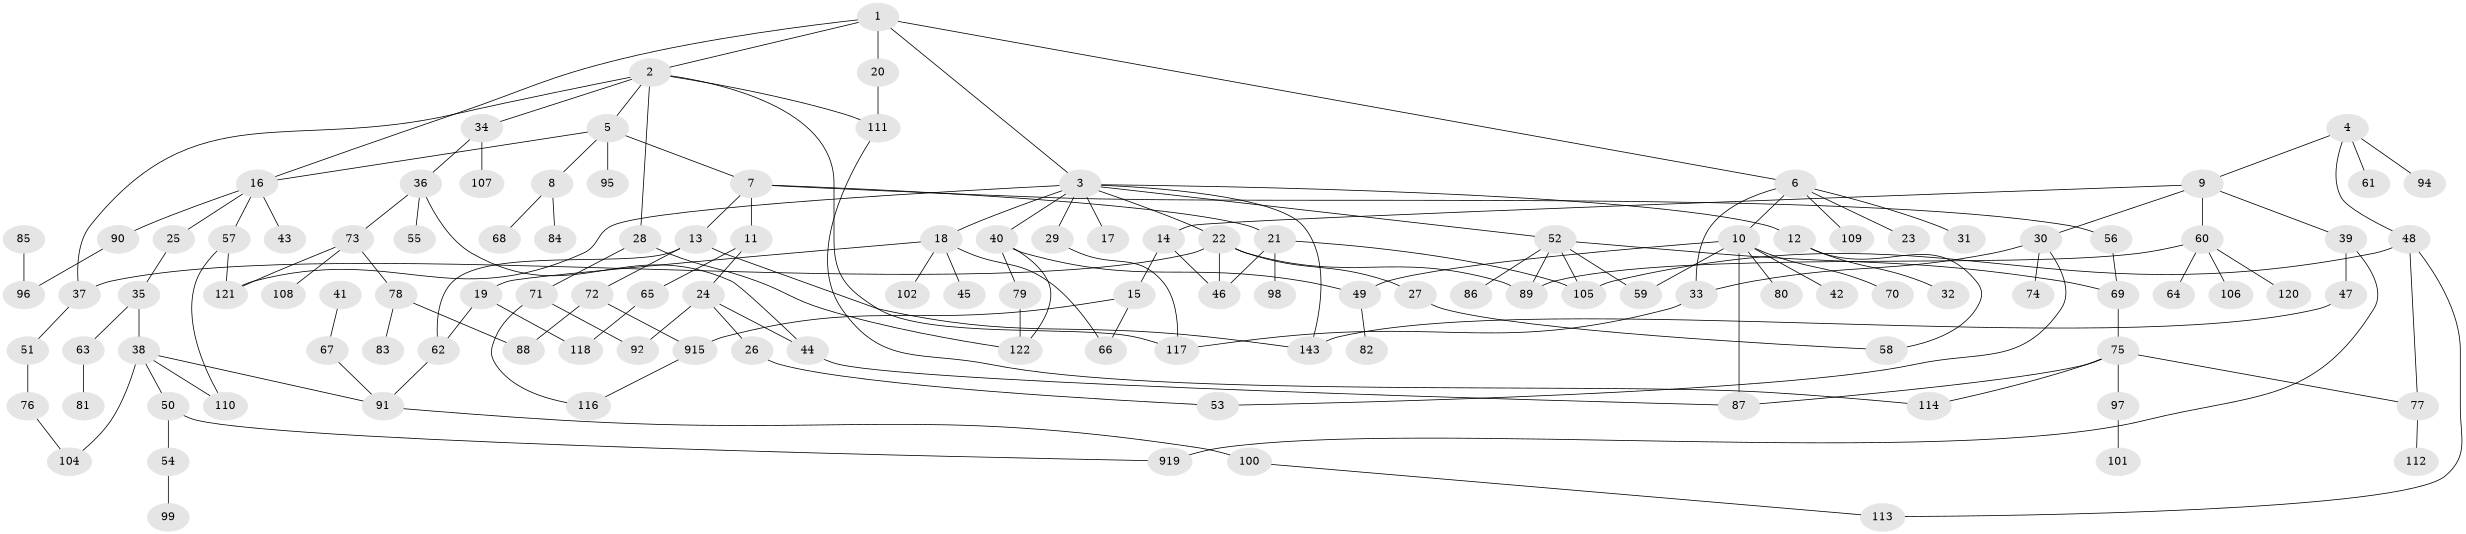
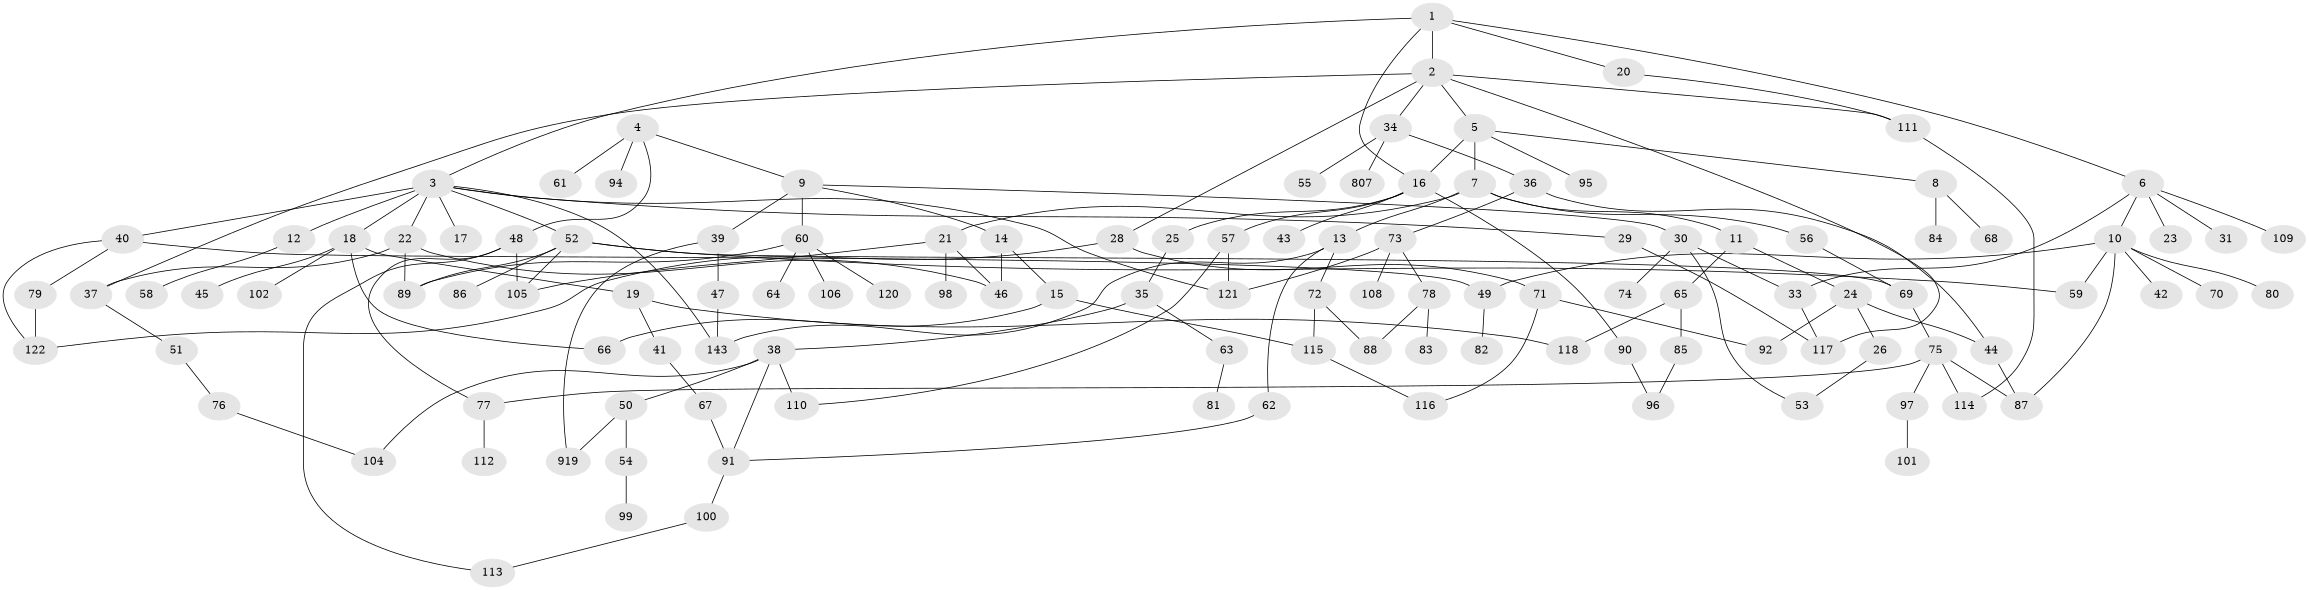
(482, 184) -> (1362, 184)
(418, 212) -> (1348, 156)
(1415, 295) -> none
(1948, 295) -> none
(463, 319) -> (647, 323)
none -> (1681, 323)
(695, 351) -> (1313, 351)
